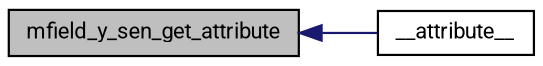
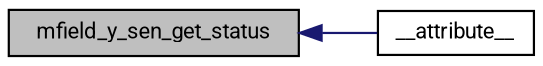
(154, 33) -> (154, 33)
